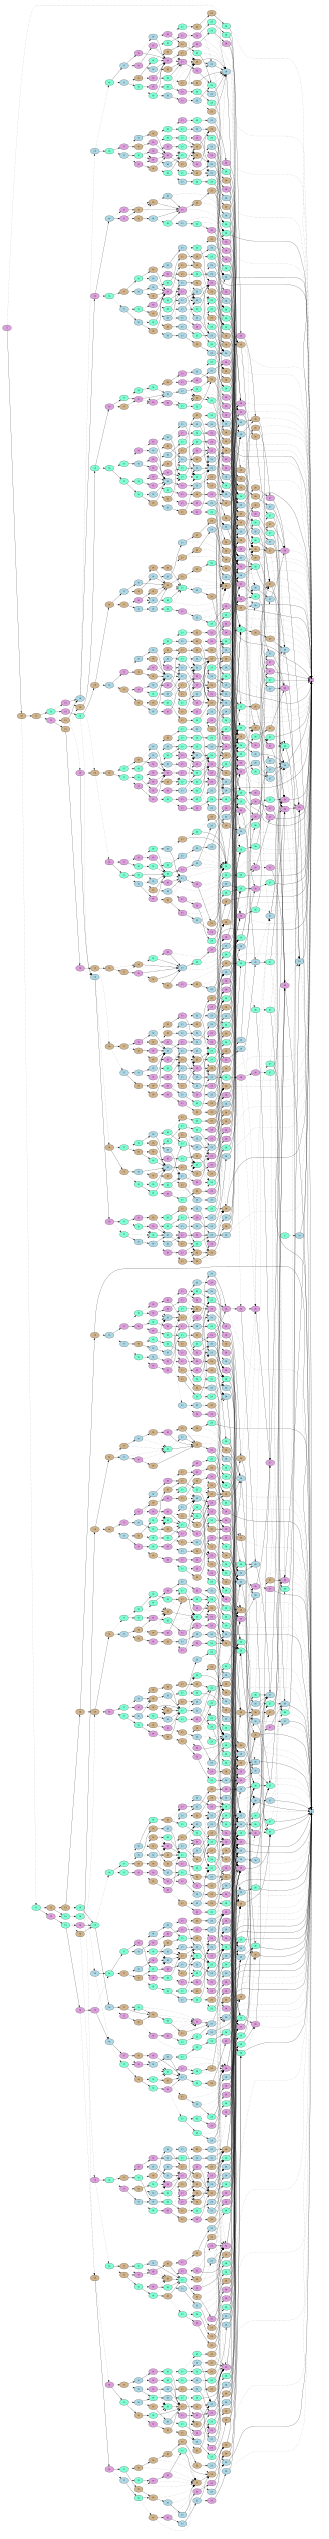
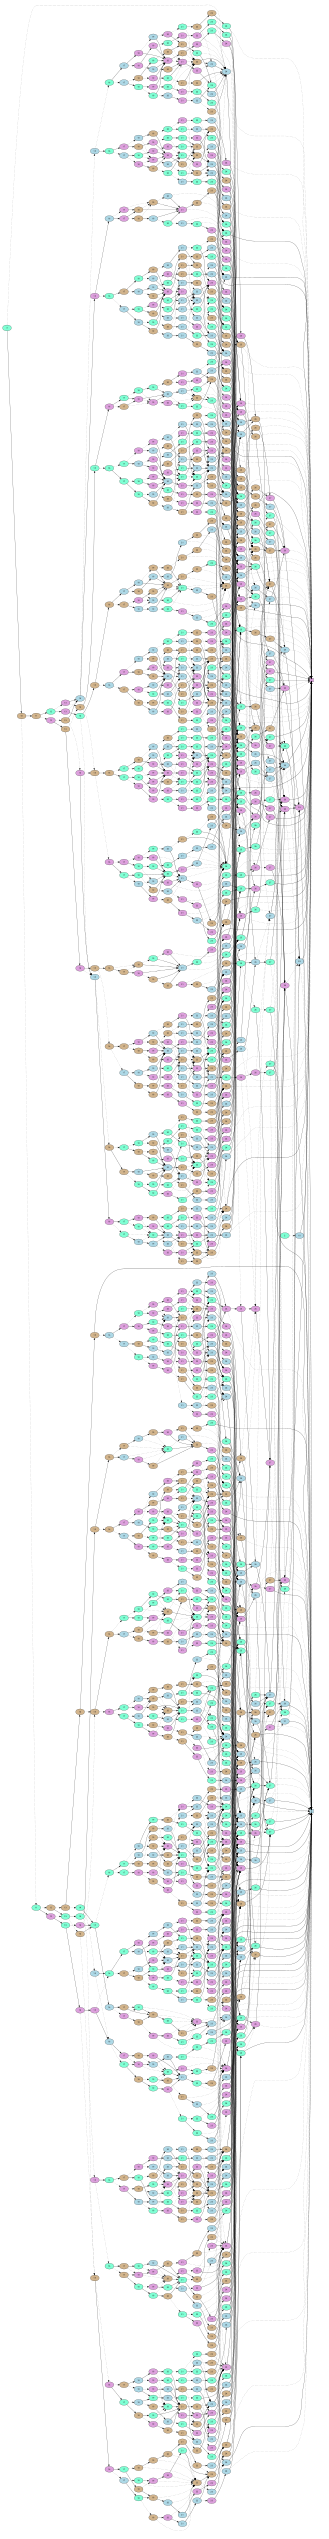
(7, 328) -> (7, 328)
